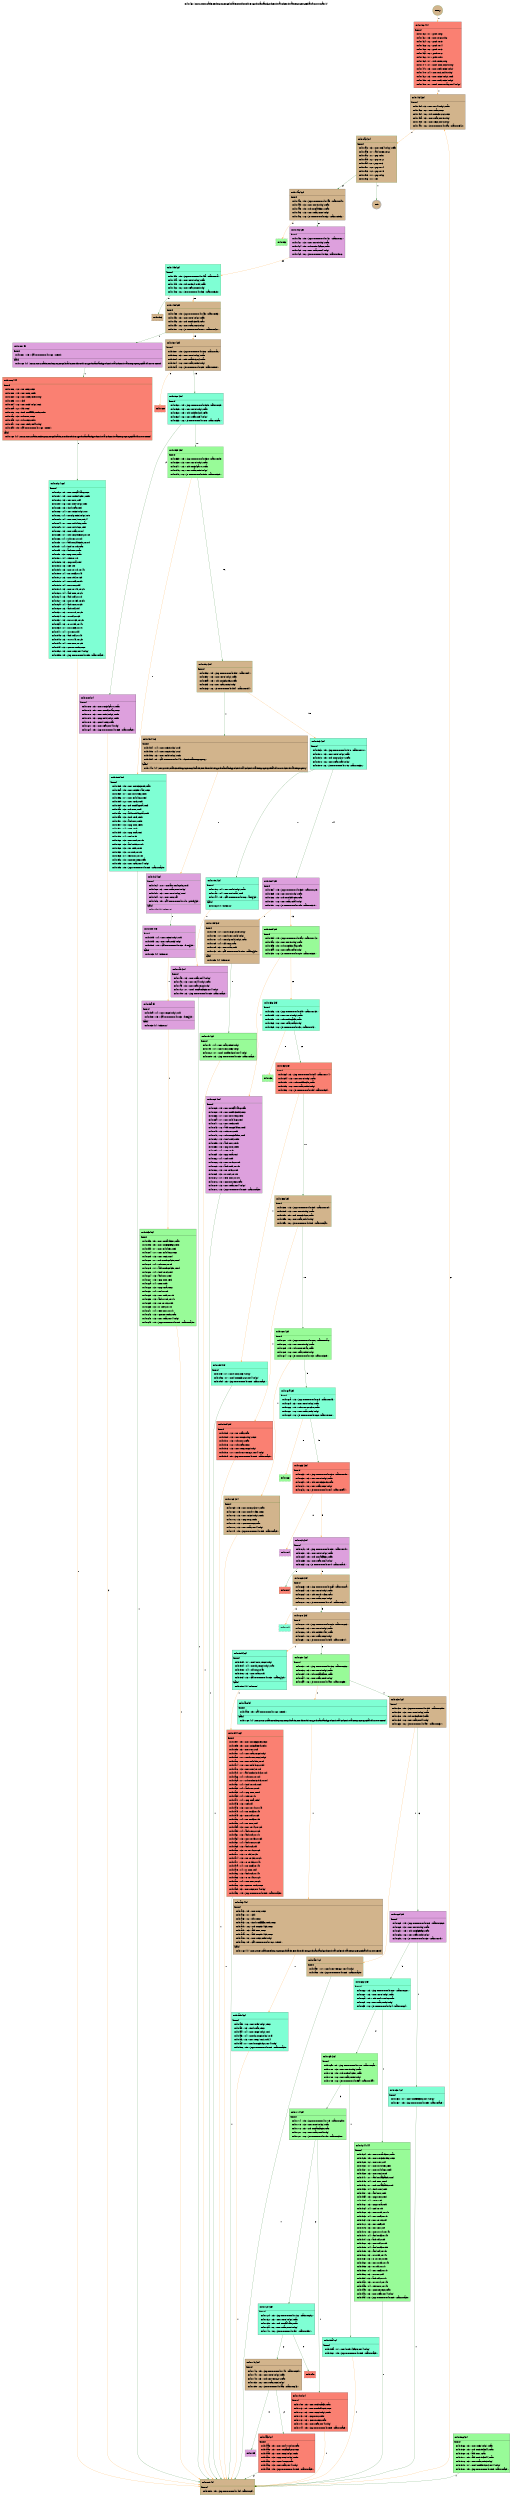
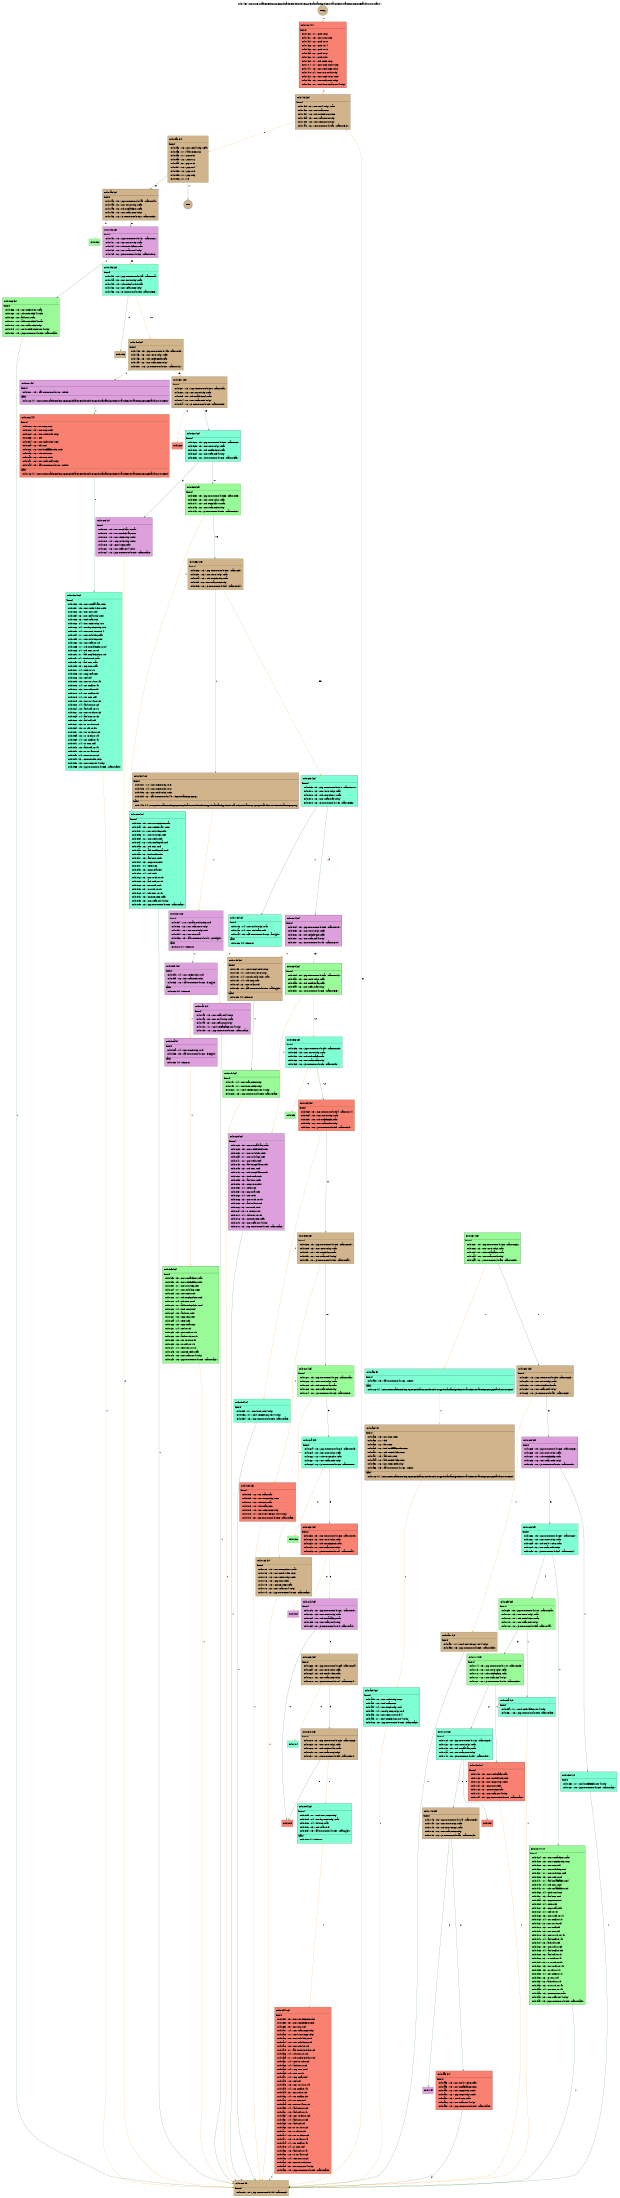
none -> (84, 277)
(321, 1648) -> (304, 1789)
